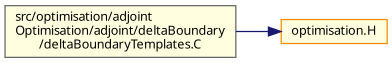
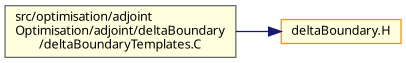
(334, 32) -> (341, 32)
